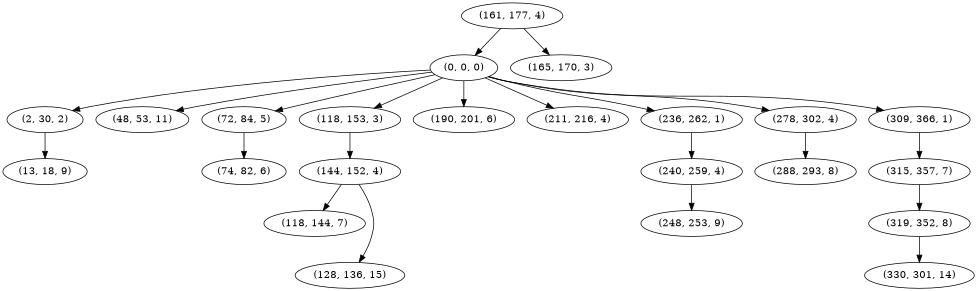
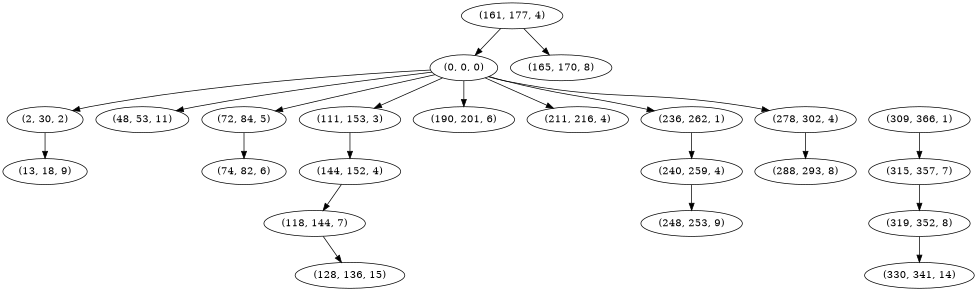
(561, 68) -> (561, 68)
(711, 96) -> none
(350, 120) -> (350, 120)
(374, 220) -> (330, 246)
(919, 275) -> (919, 275)
